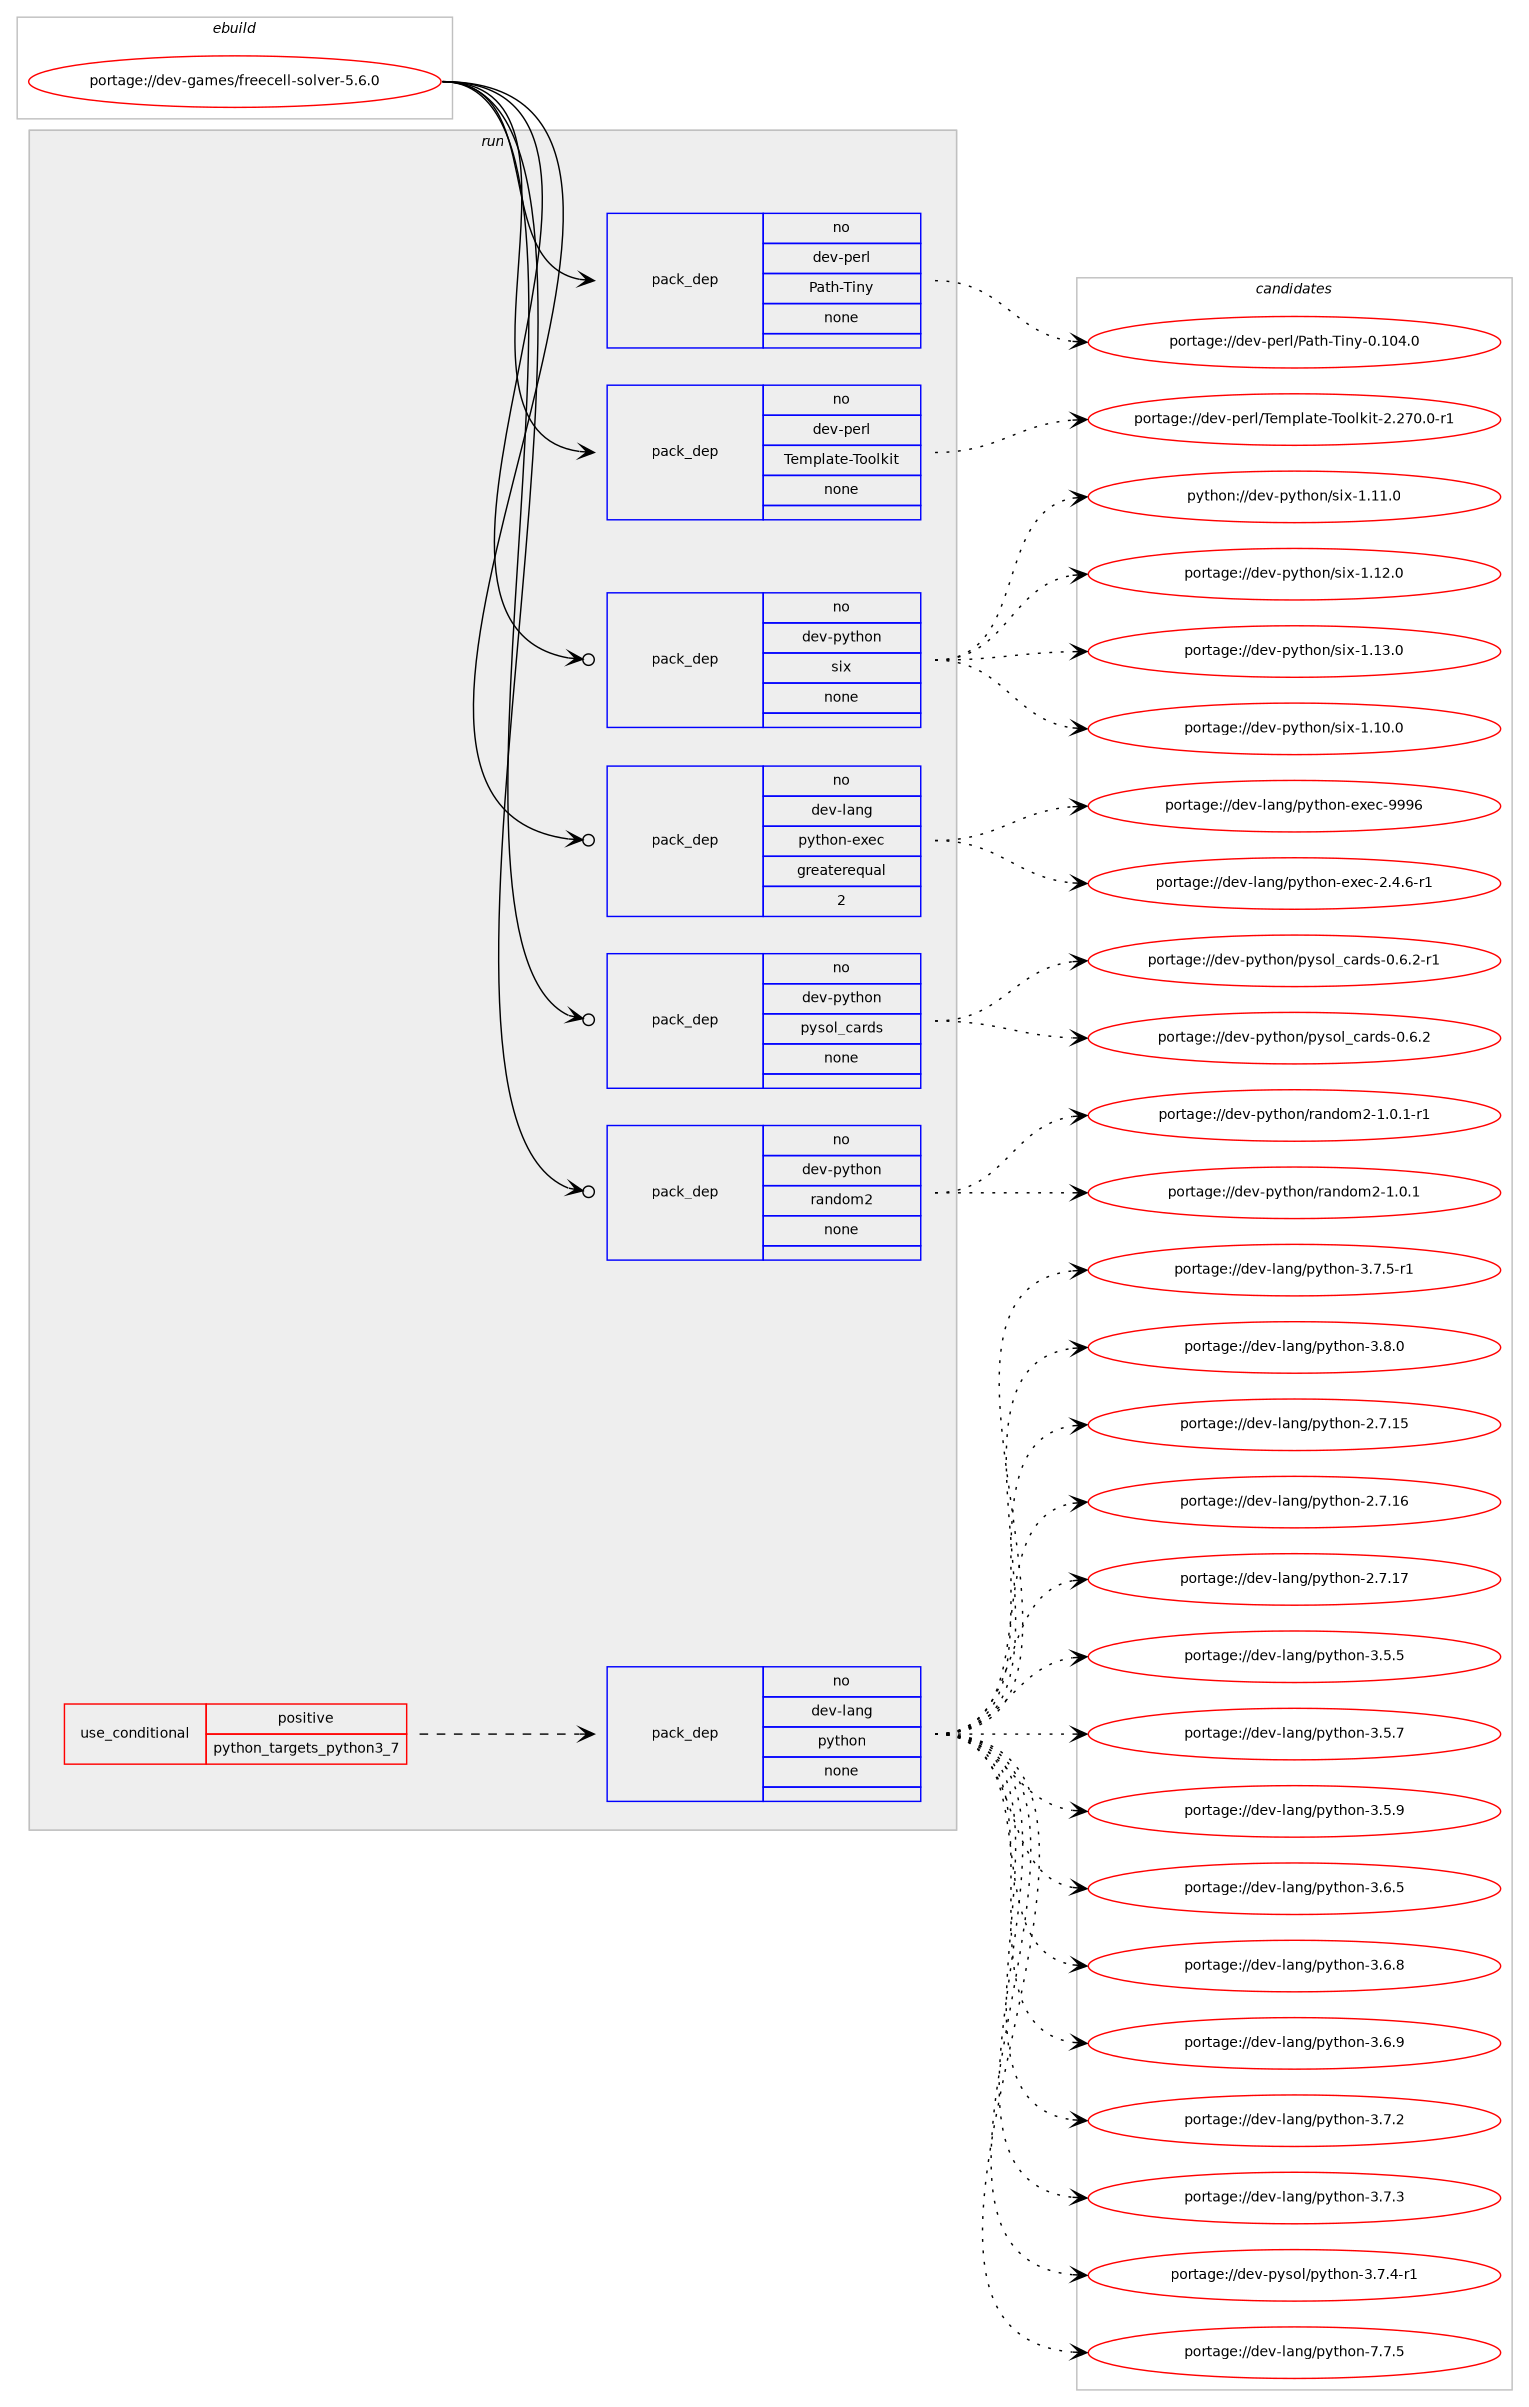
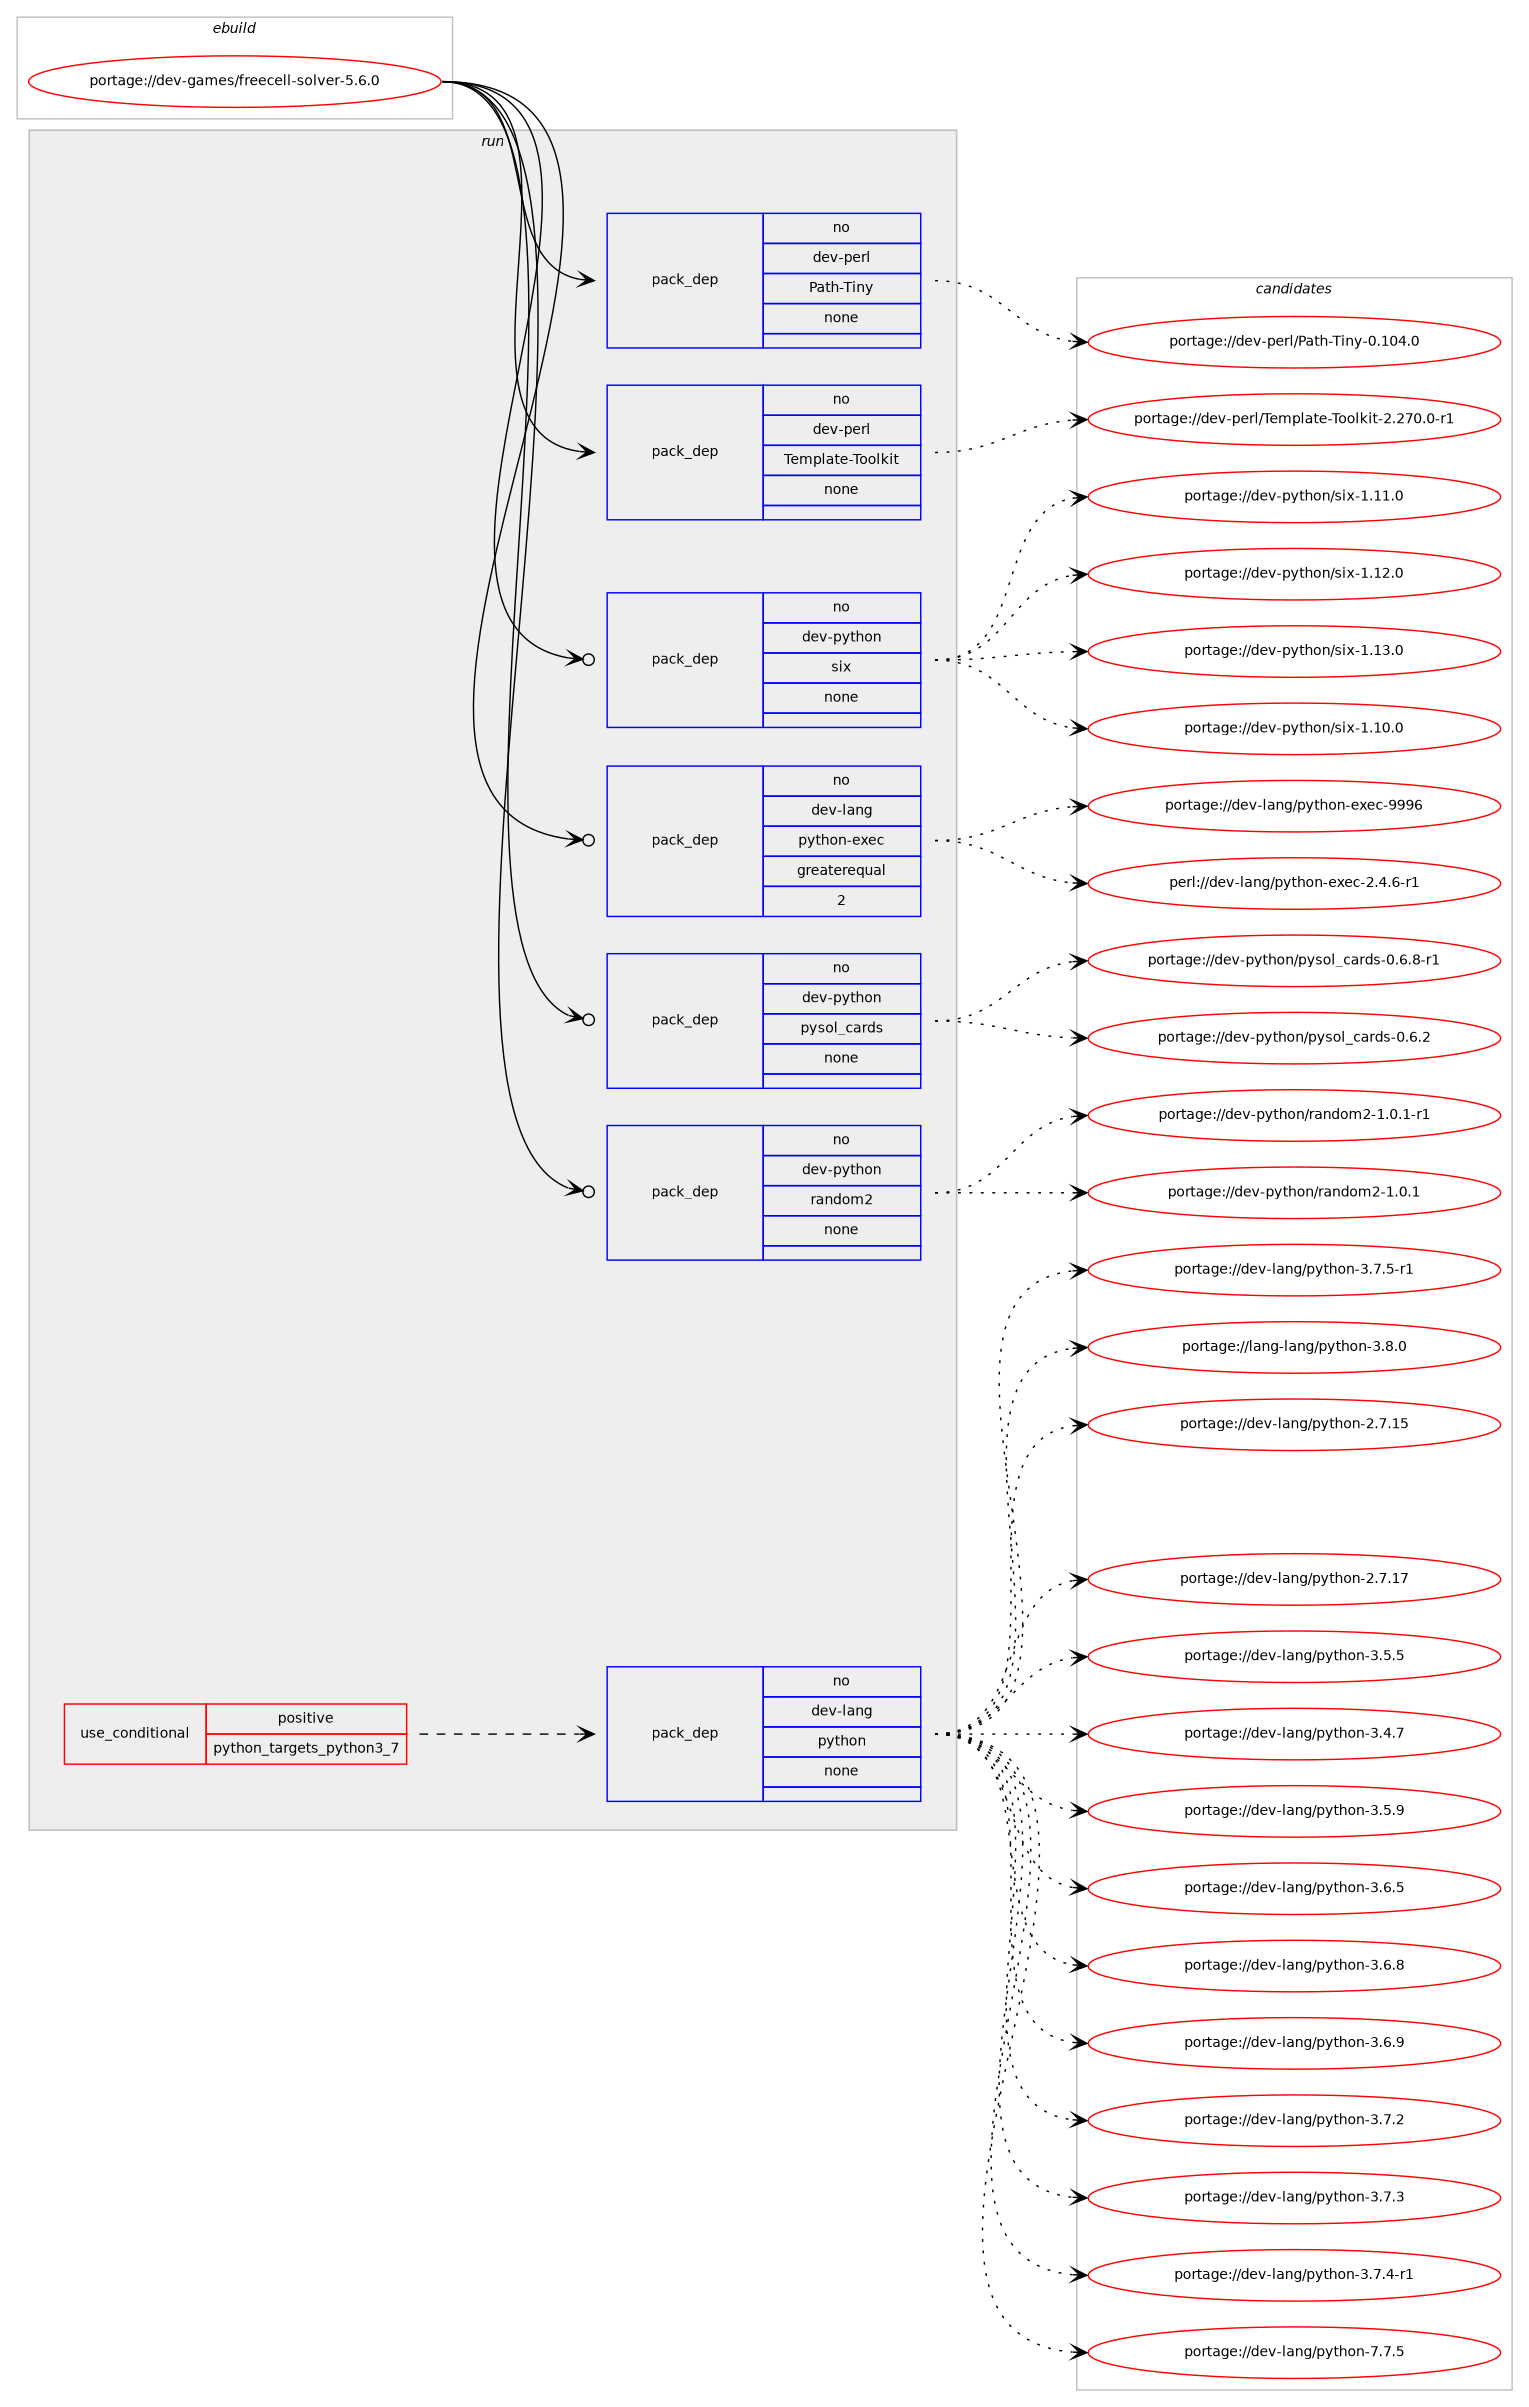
(1294, 497) -> (1294, 497)
(1294, 884) -> (1294, 884)
(1294, 961) -> (1294, 961)
(1294, 1347) -> (1294, 1347)
(1294, 1502) -> none
(1294, 1734) -> (1294, 1734)
(1294, 2275) -> (1294, 2275)
